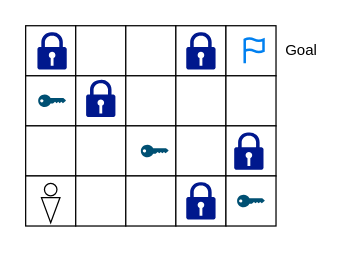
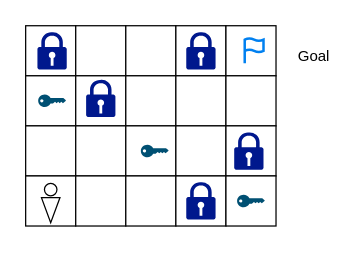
(301, 51) -> (313, 57)
